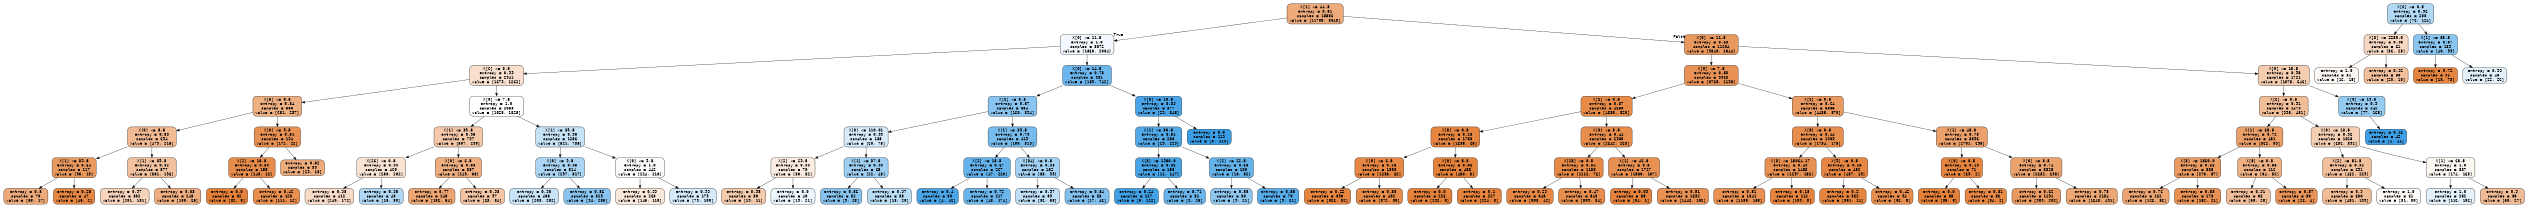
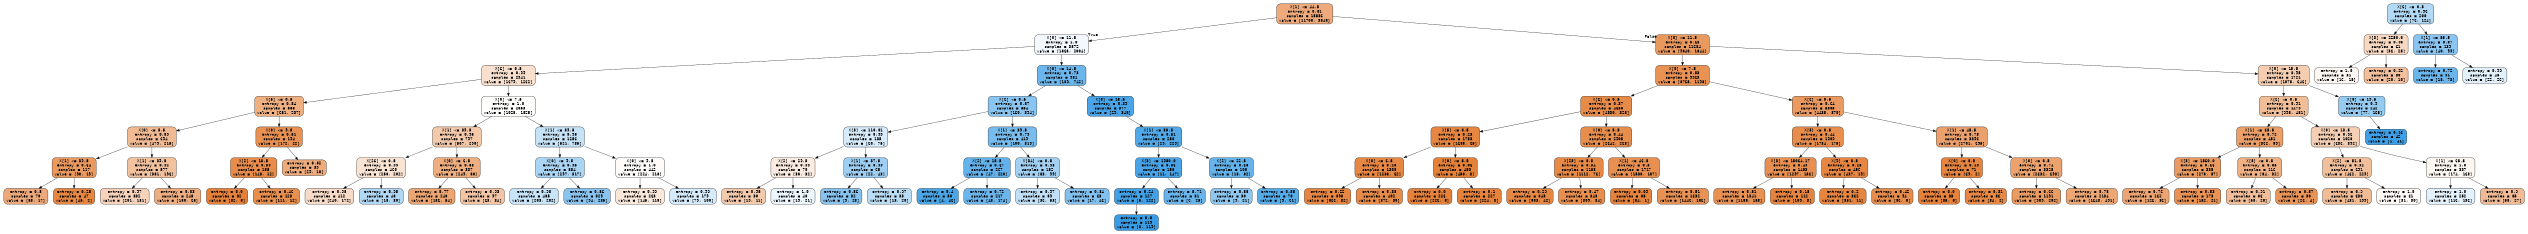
(2435, 75) -> (2435, 75)
(1185, 122) -> (1136, 208)
(560, 168) -> (560, 168)
(793, 196) -> (793, 196)
